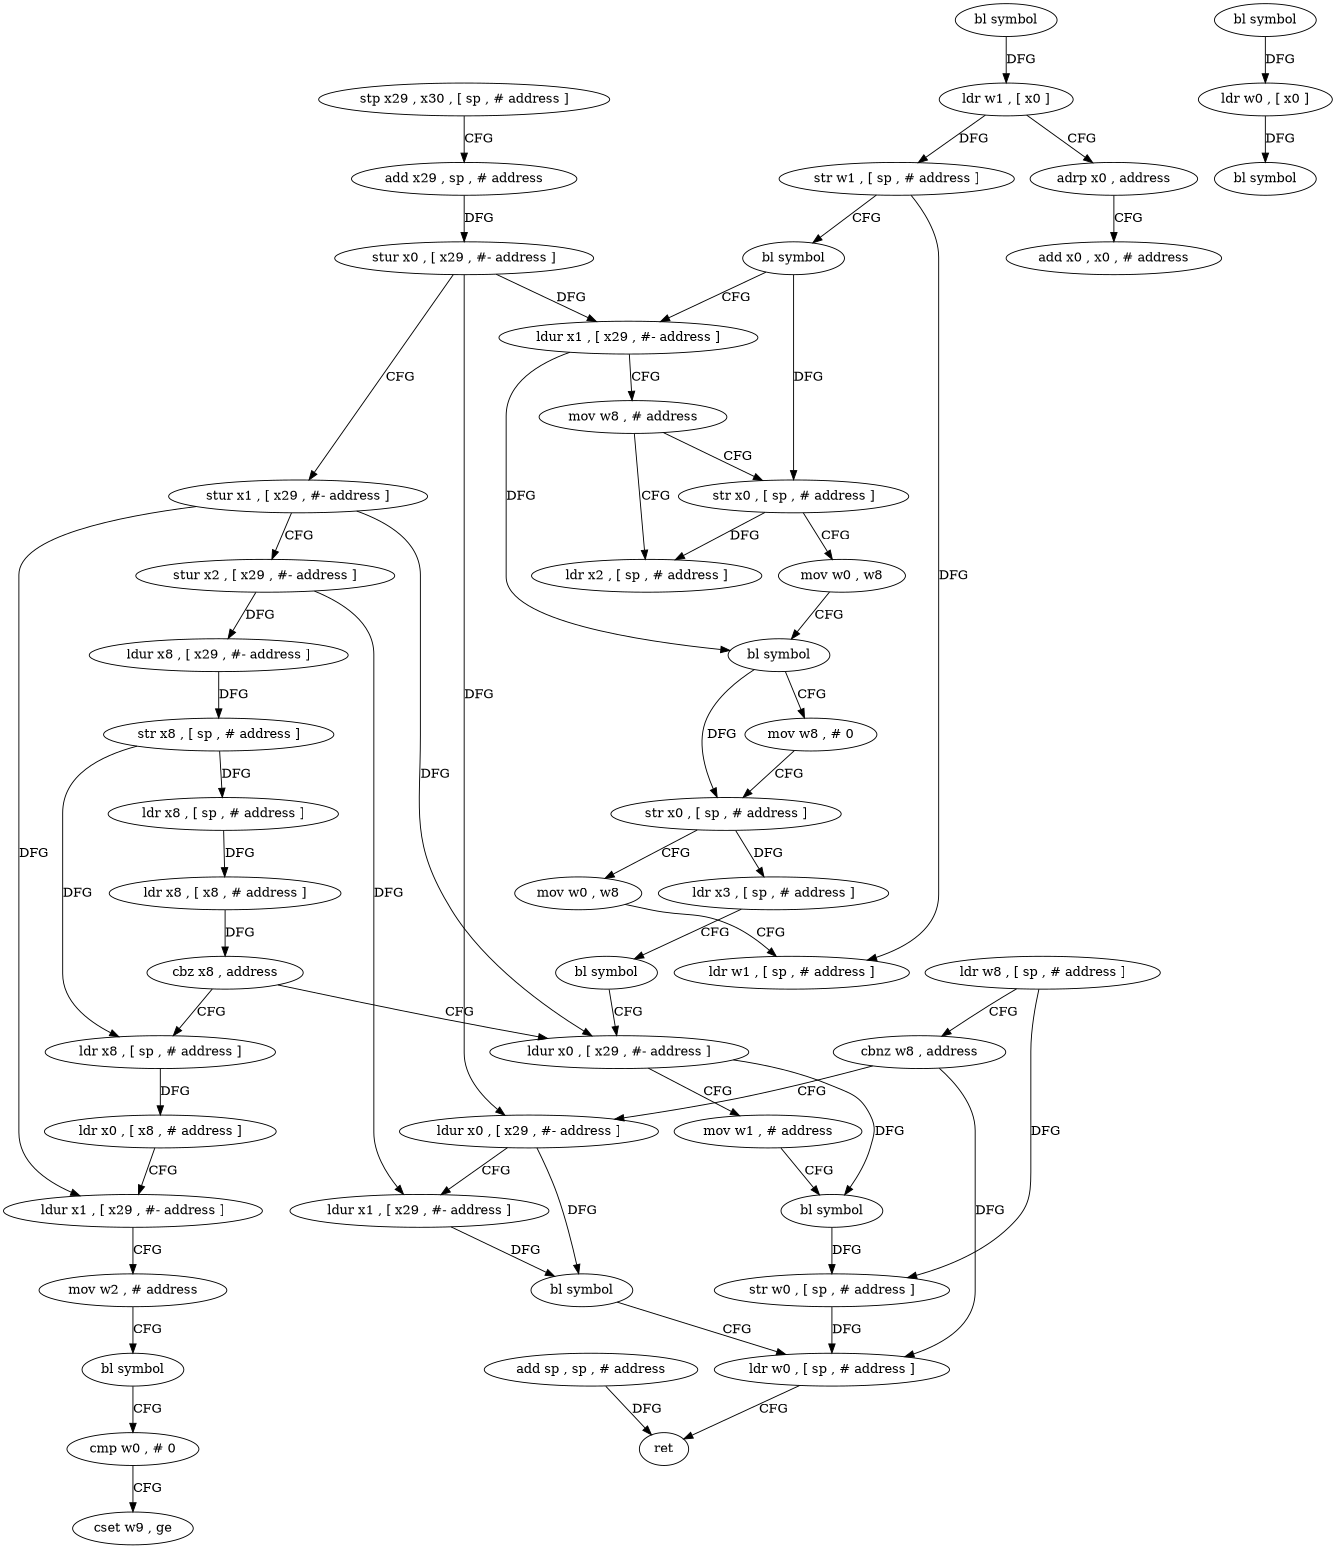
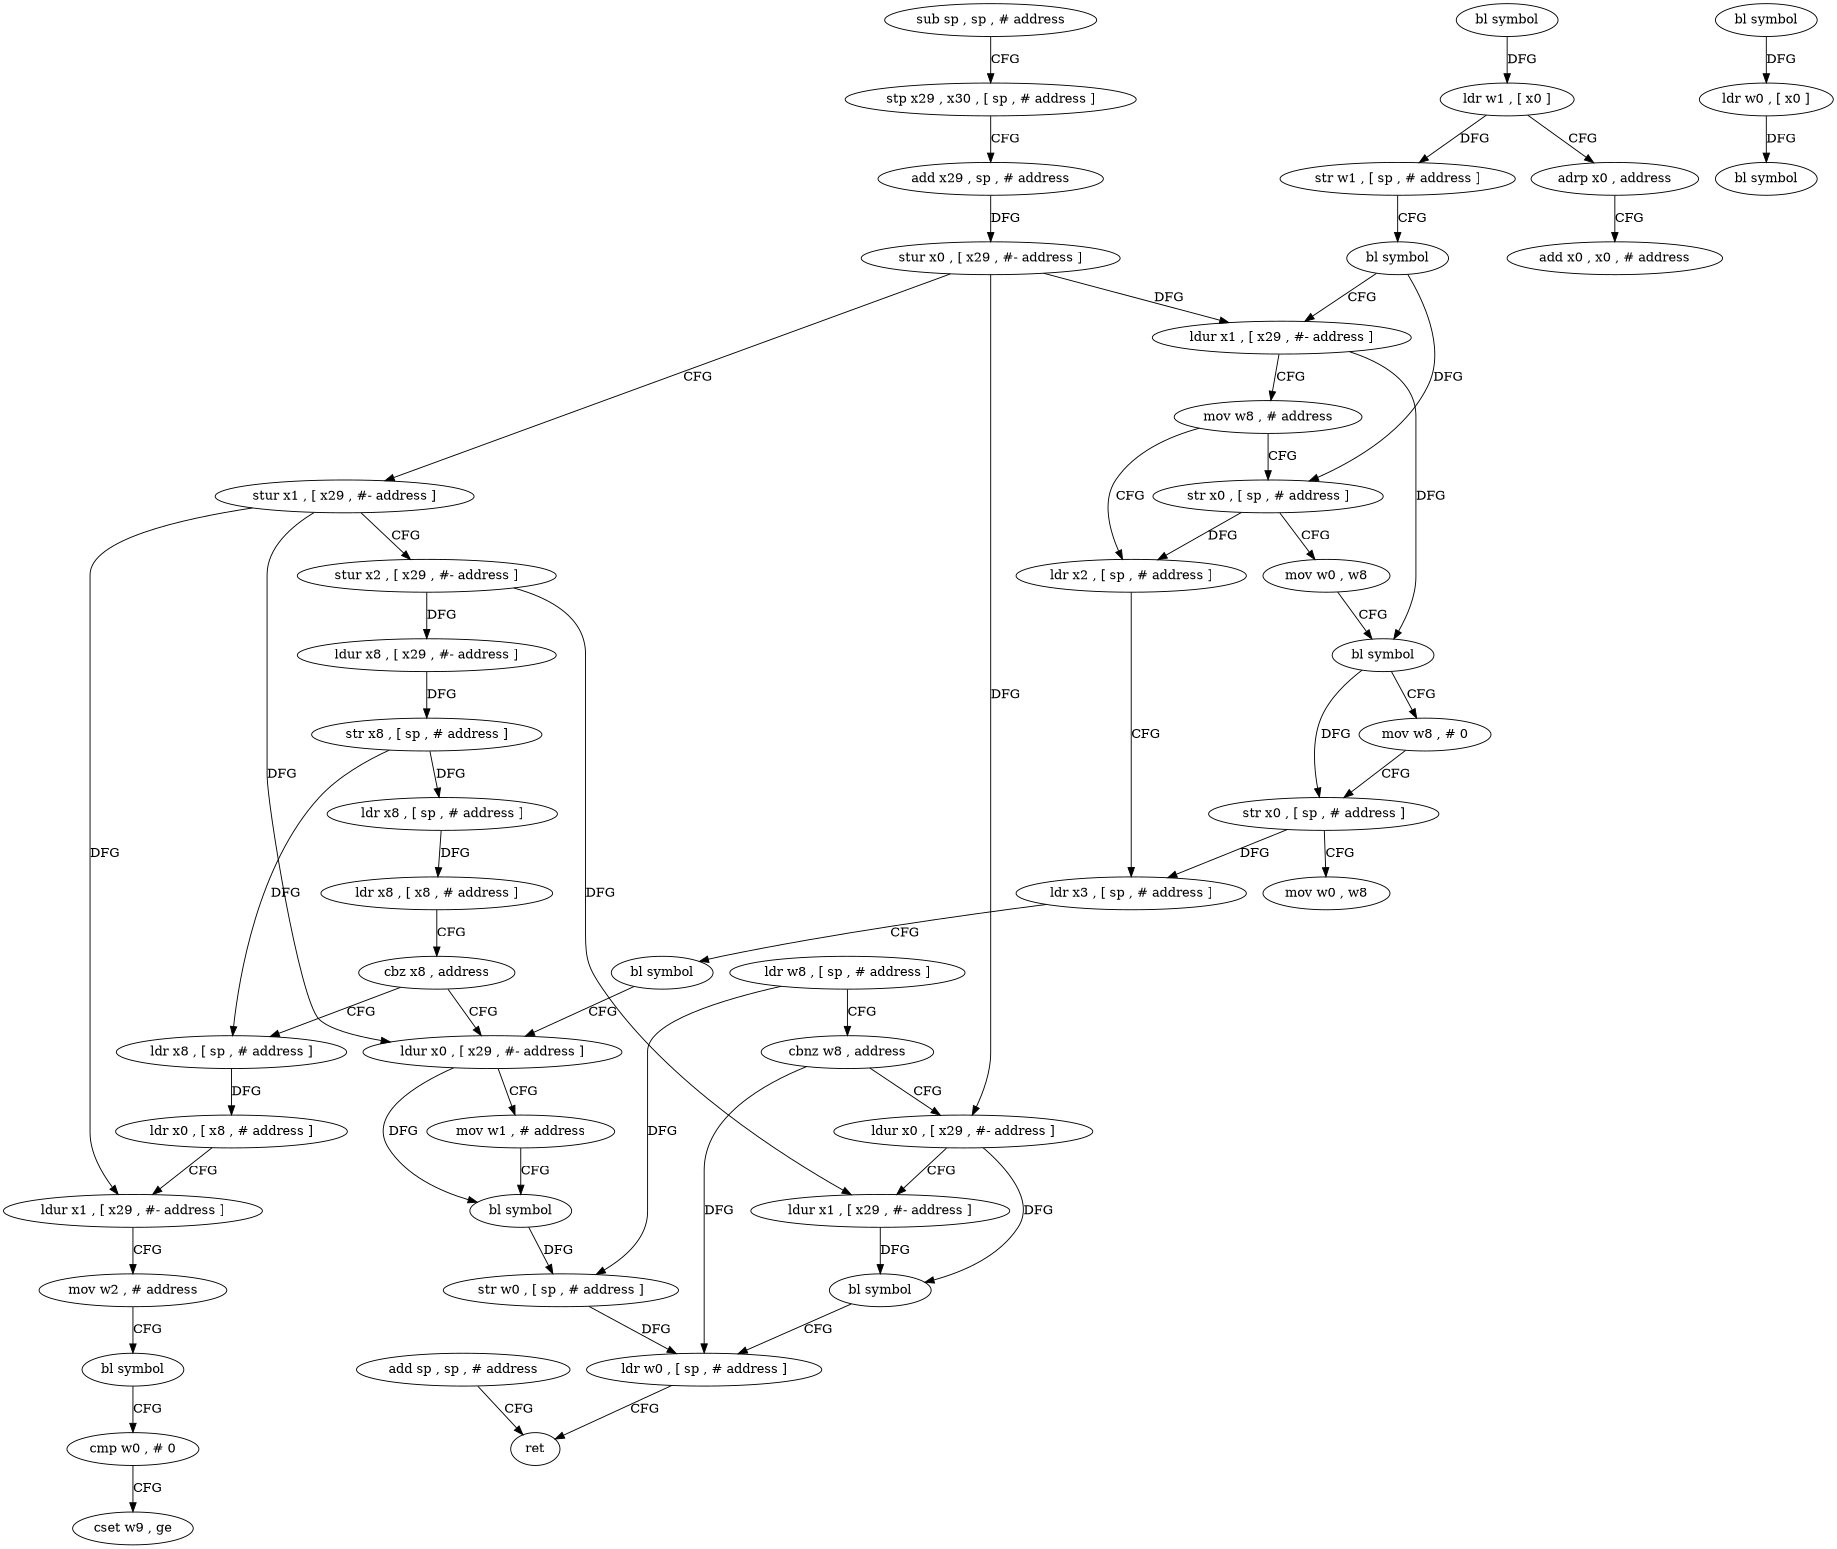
none -> (991, 20)
none -> (1131, 730)
(240, 933) -> (451, 933)
(792, 973) -> none
(647, 1409) -> (519, 1409)
